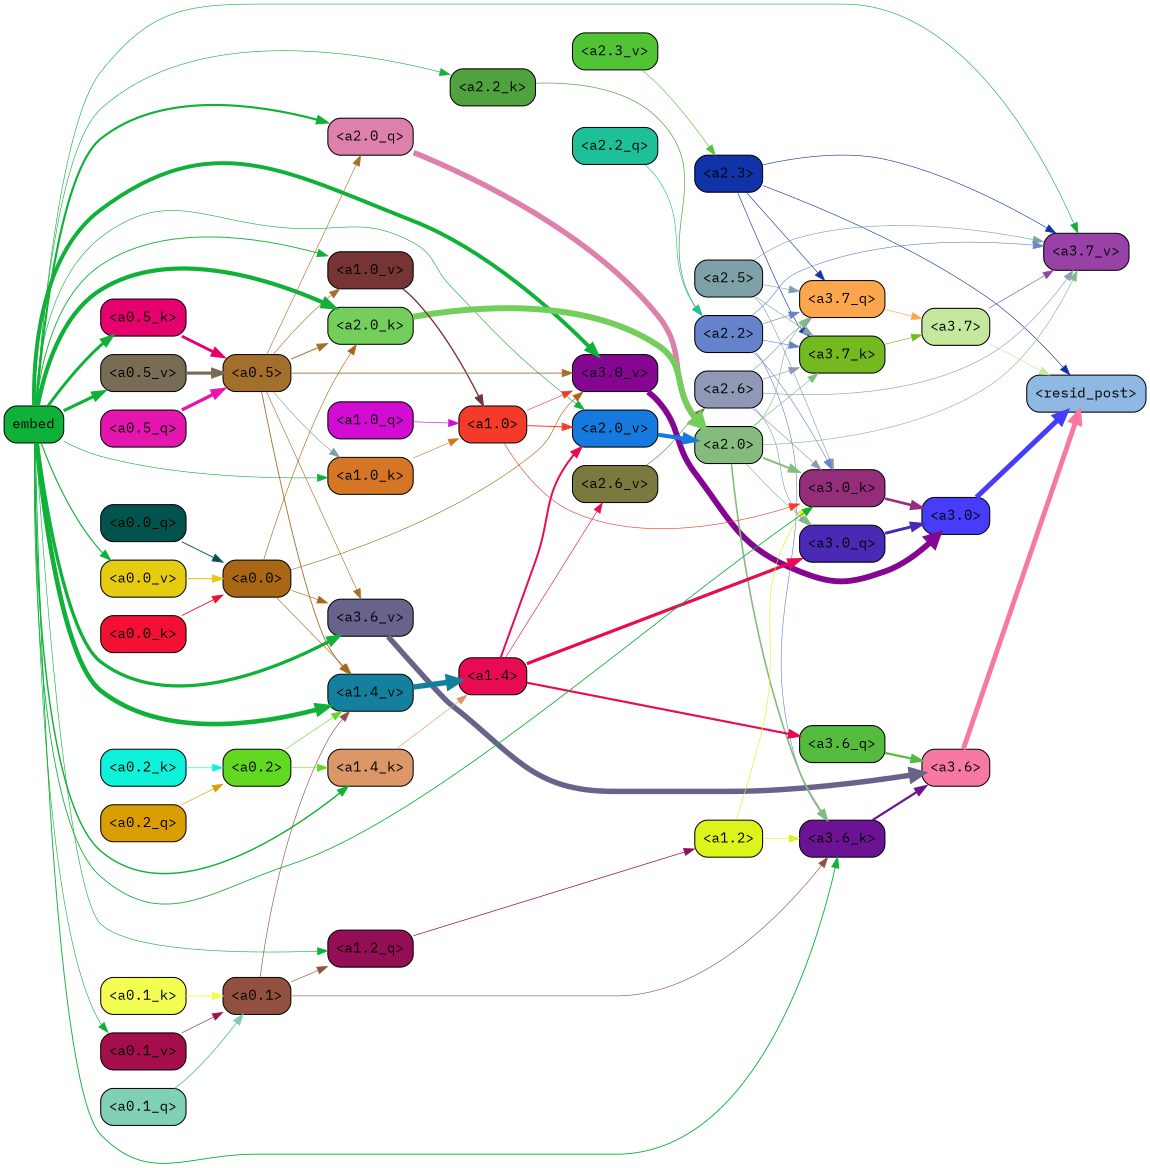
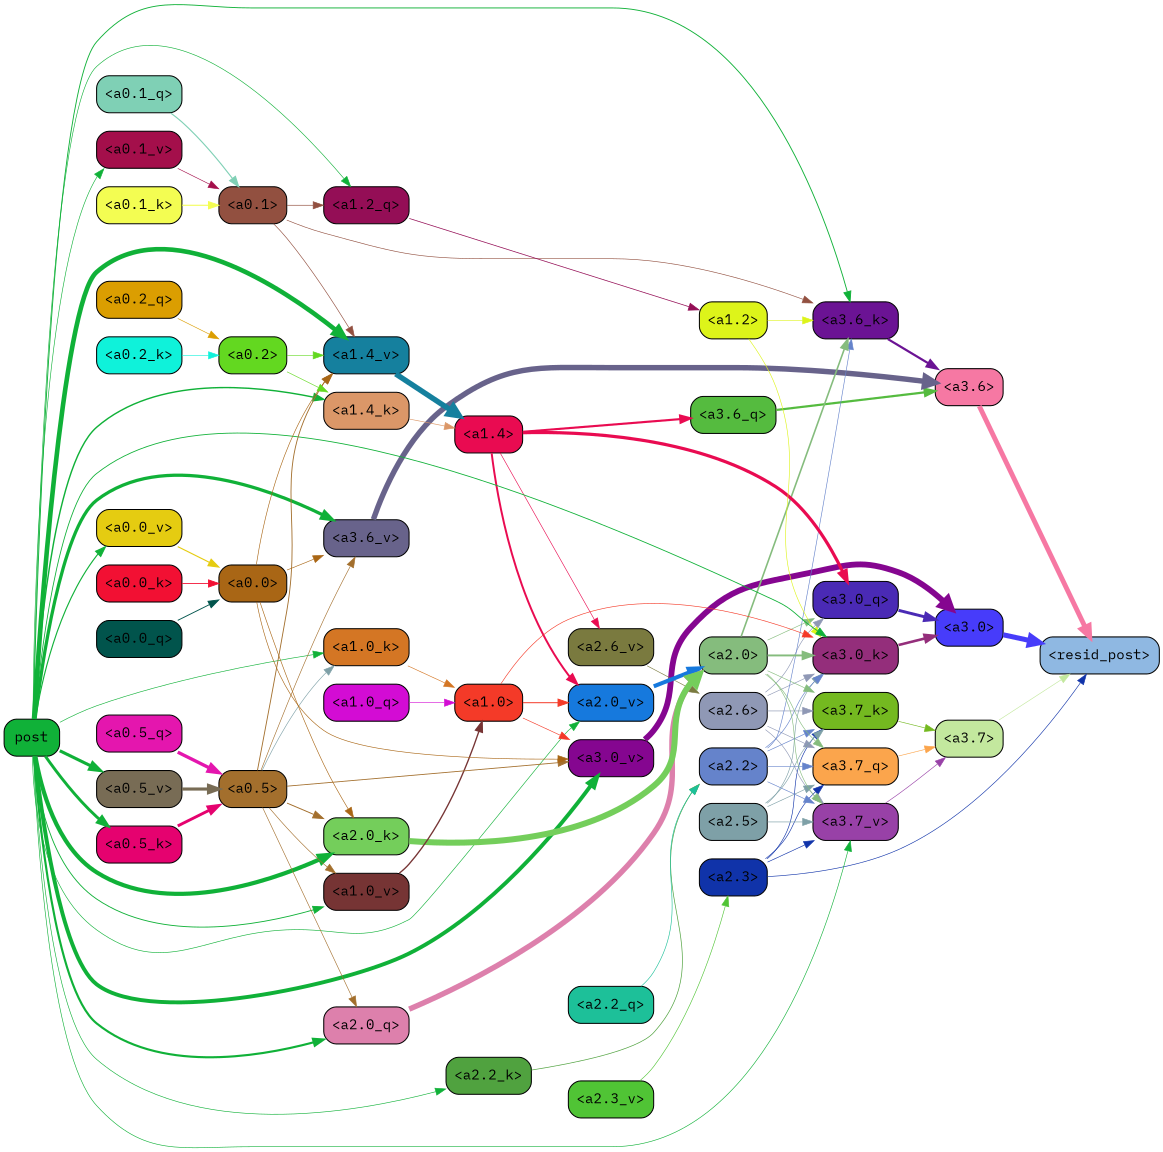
(1016, 292) -> (912, 784)
(34, 425) -> (32, 738)
